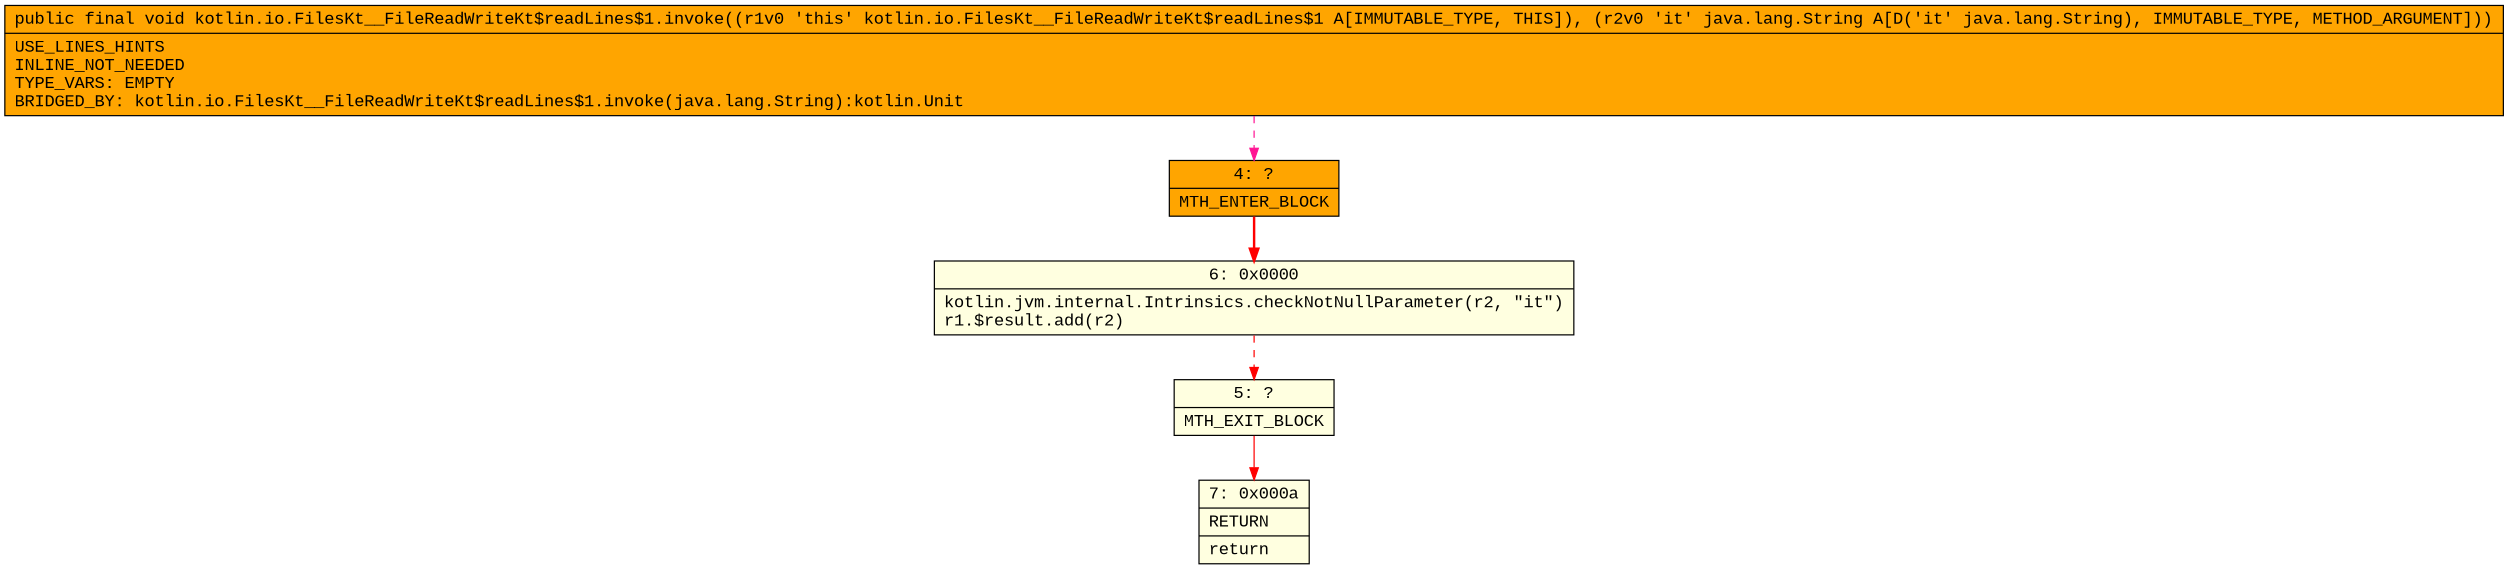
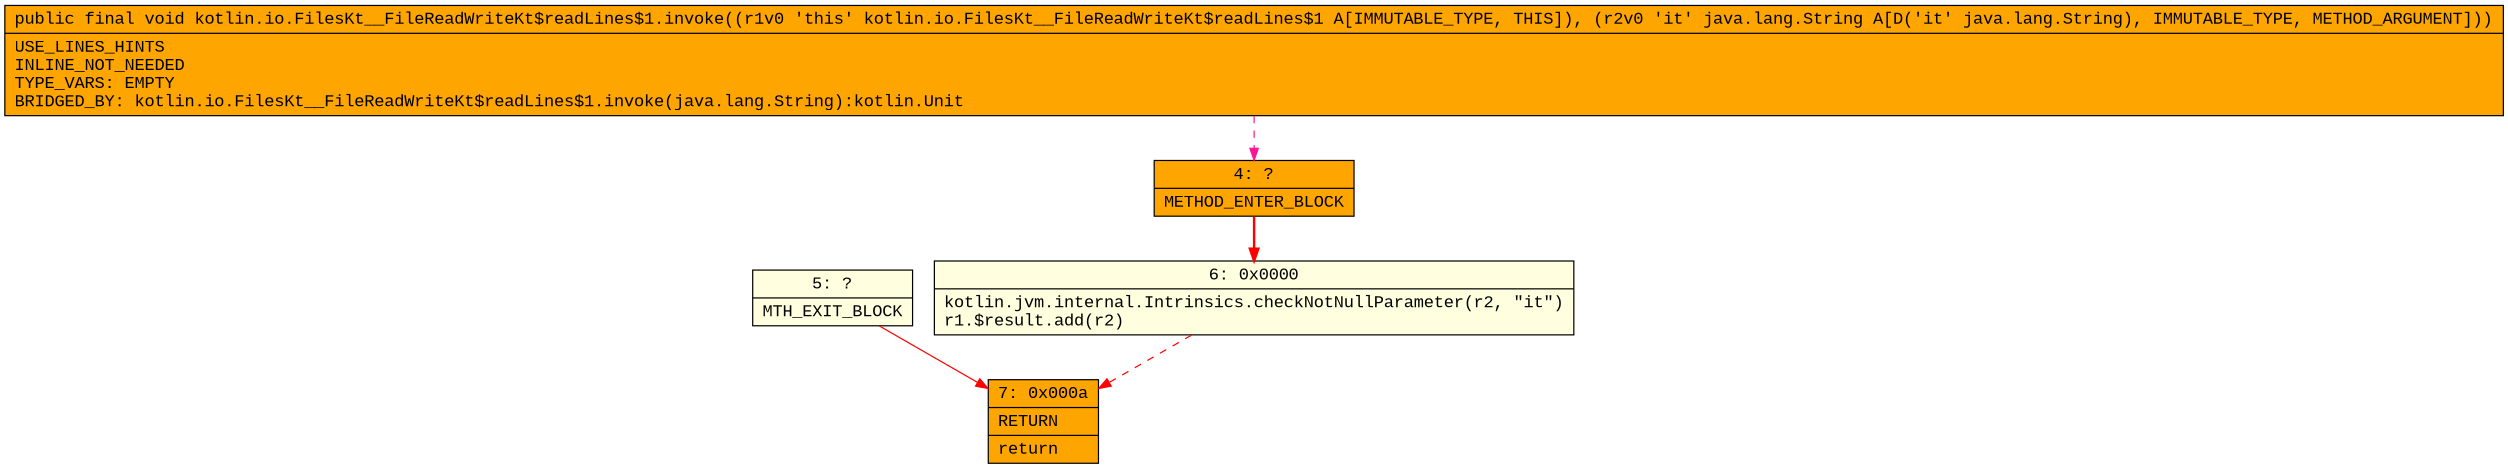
(1254, 202) -> (1254, 202)
(1254, 351) -> (1150, 359)
(1254, 522) -> (1043, 421)
